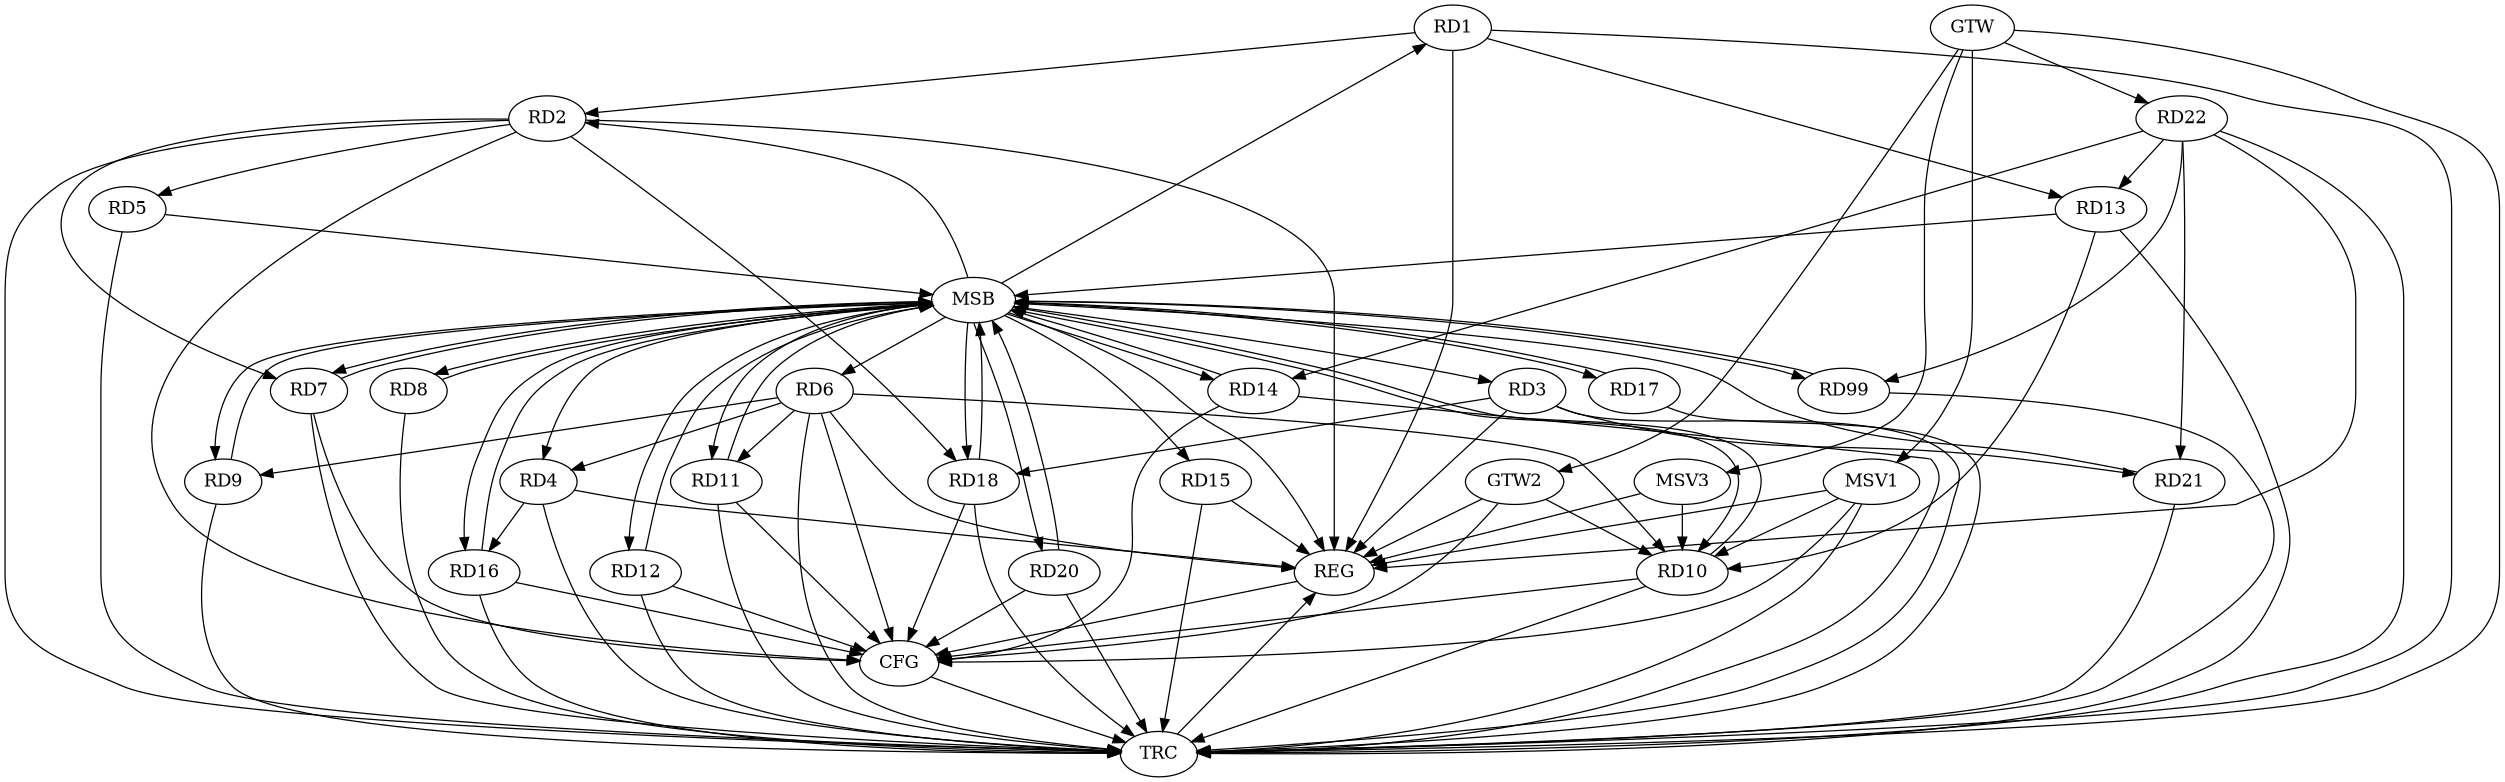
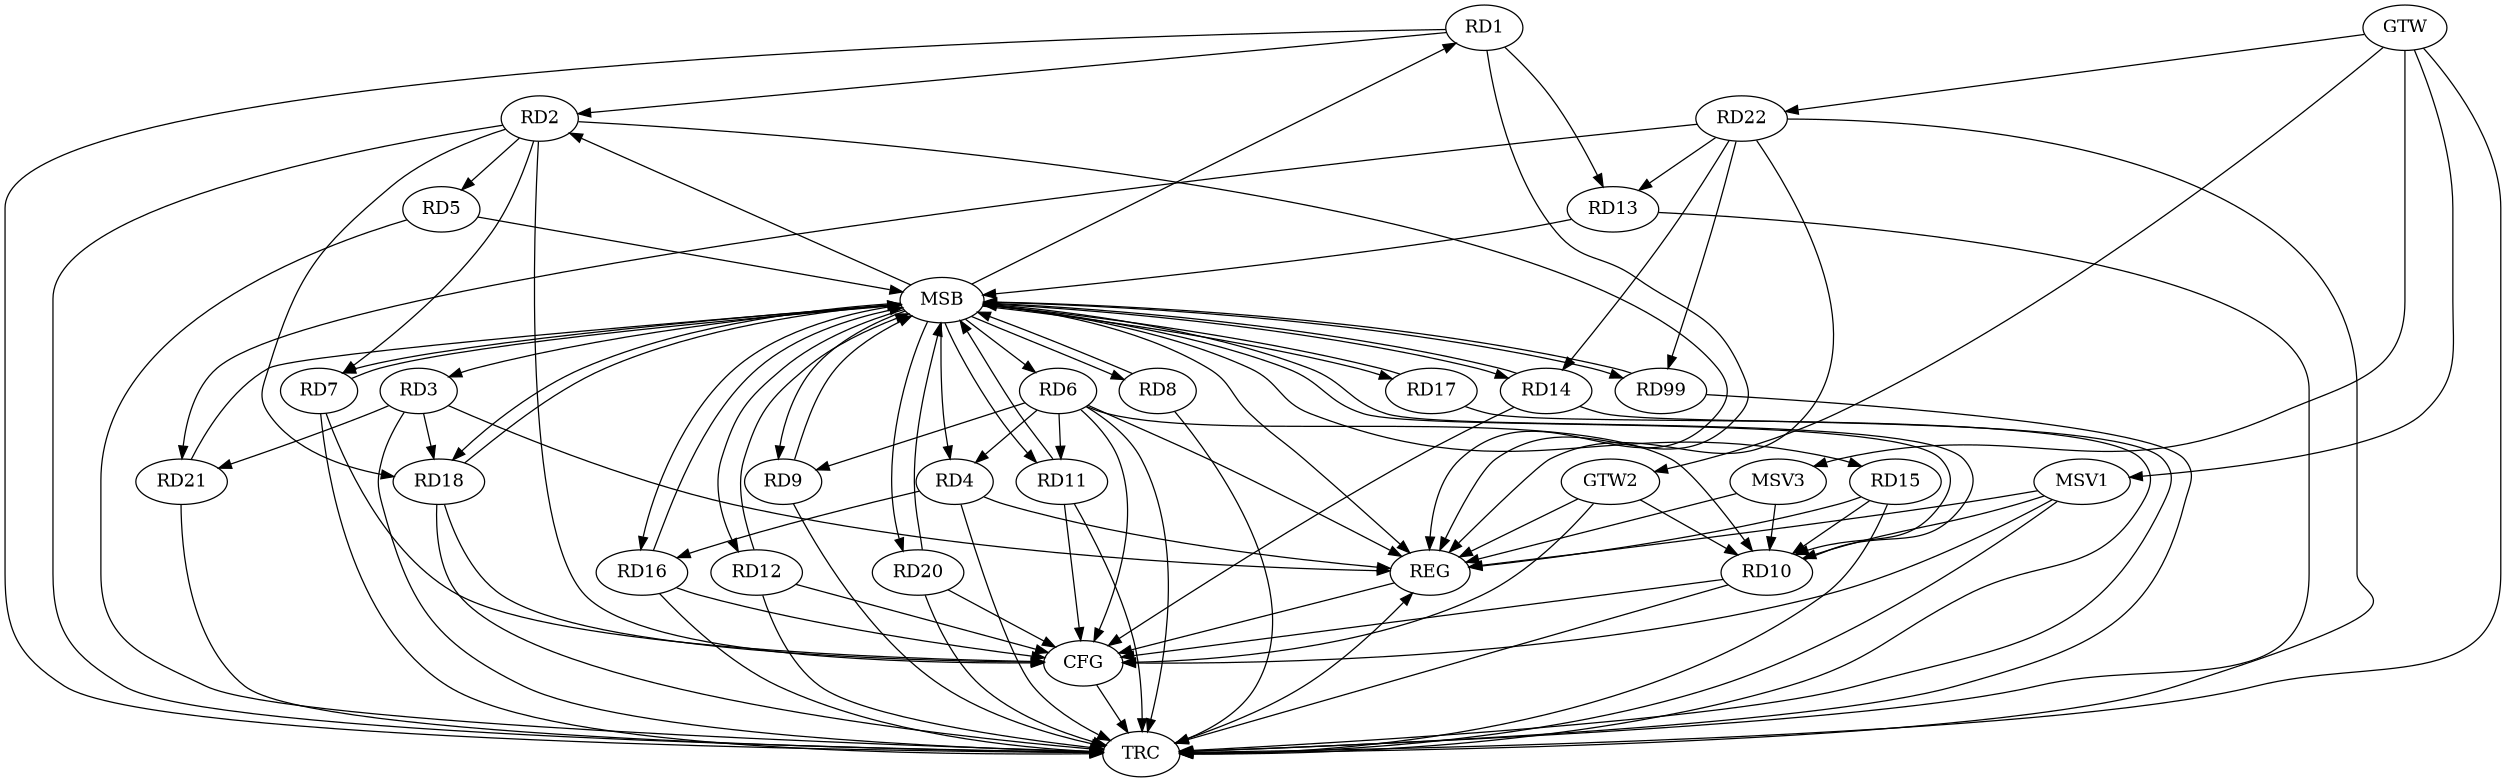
(2000, 433) -> (1826, 530)
